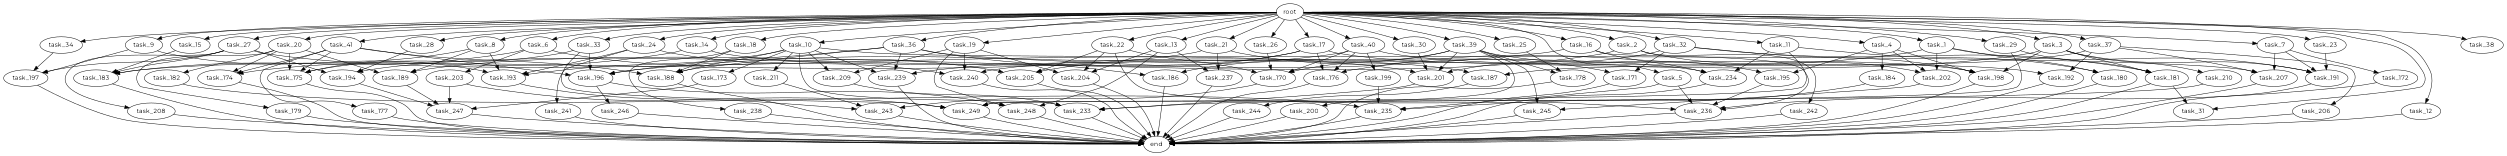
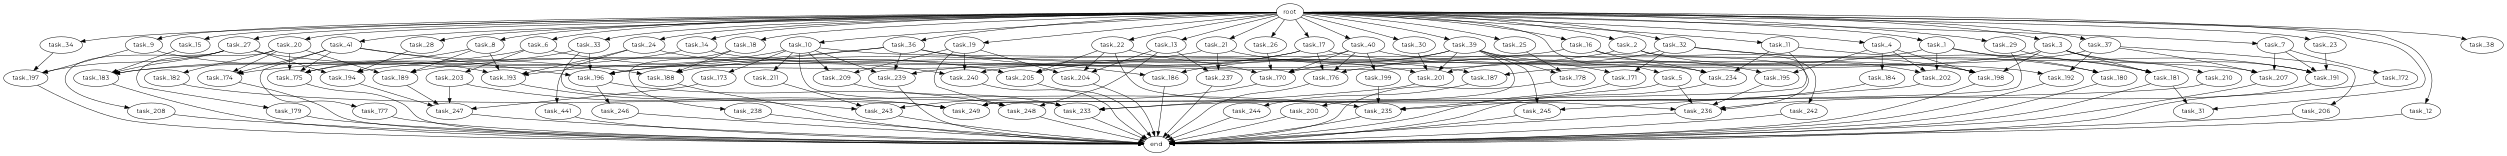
(733, 61) -> none
(558, 111) -> (558, 111)
(1061, 132) -> none
